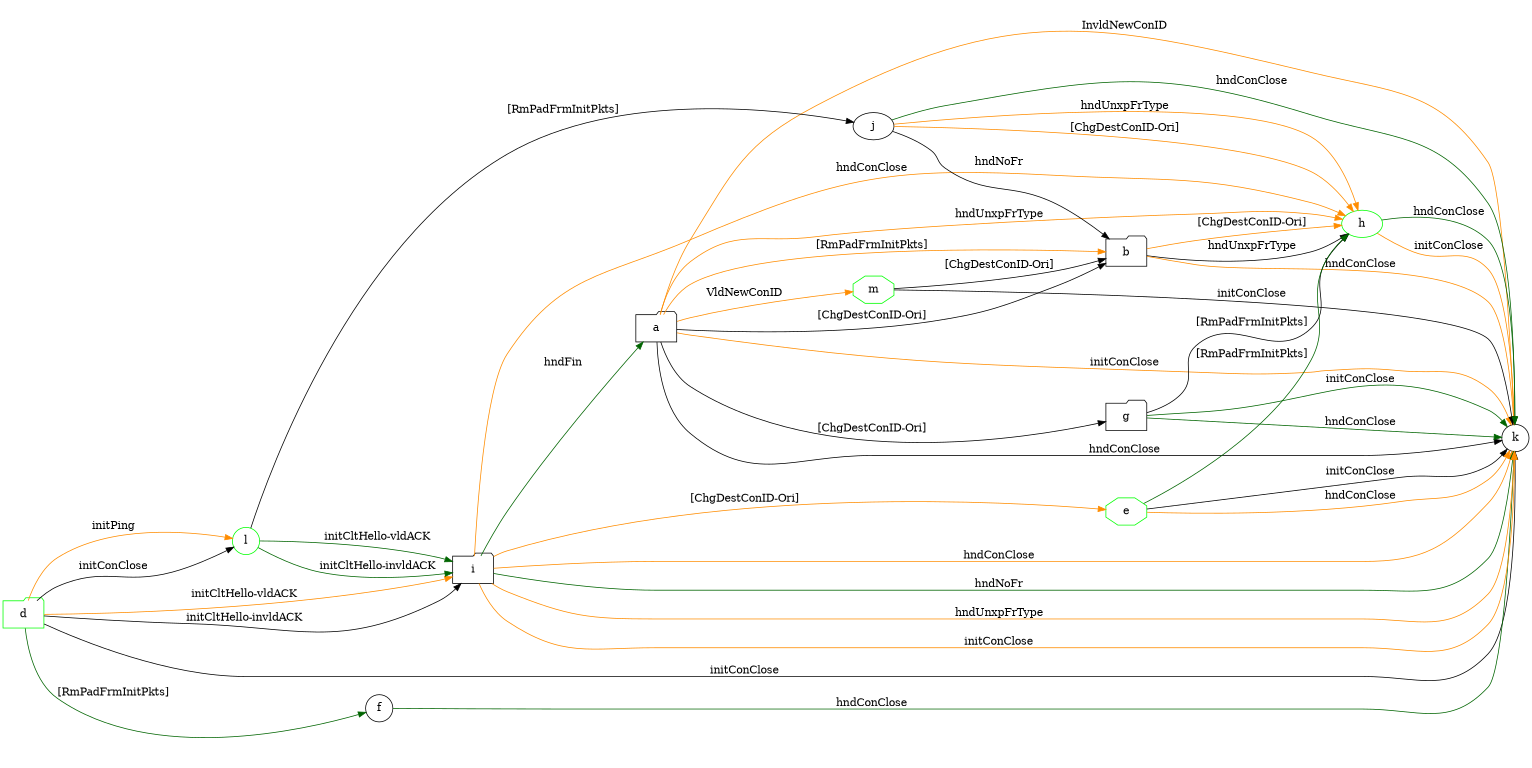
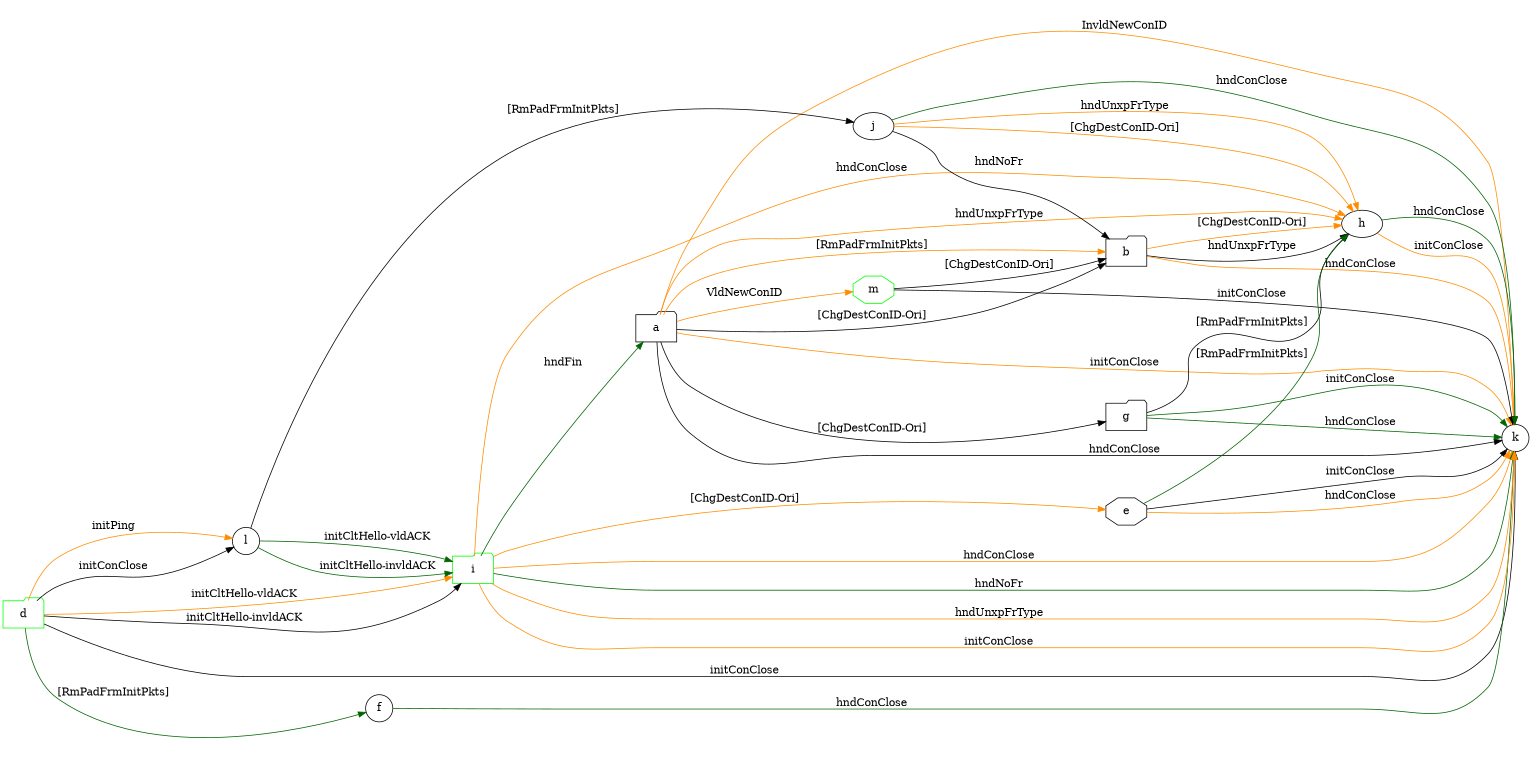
(1362, 224) -> (1362, 224)
(1126, 512) -> (1126, 512)
(246, 541) -> (246, 541)
(473, 570) -> (473, 570)
